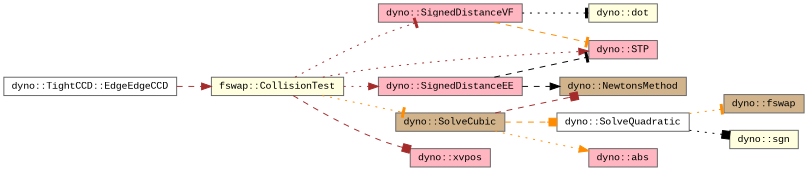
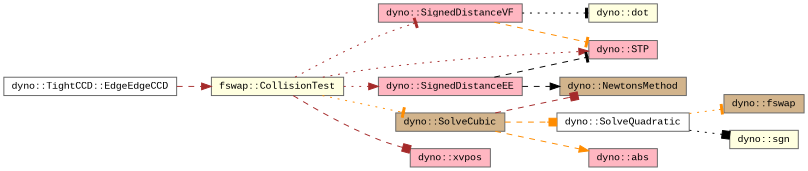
(537, 140) -> (537, 140)
